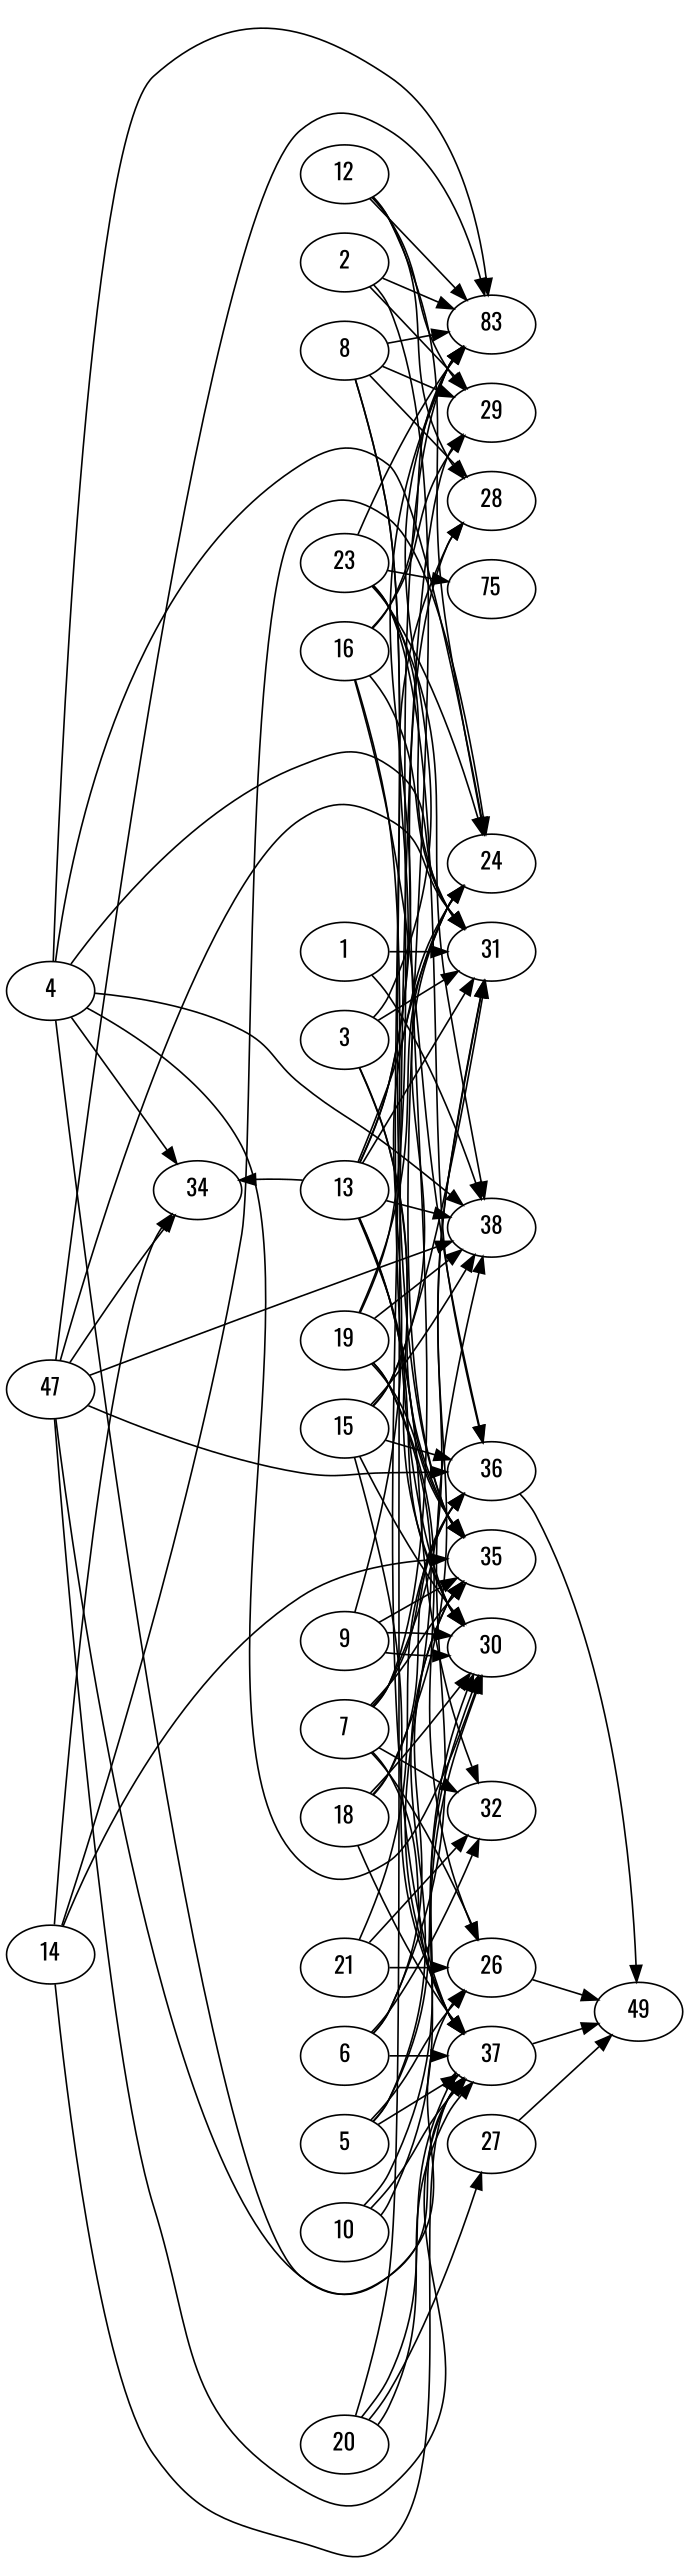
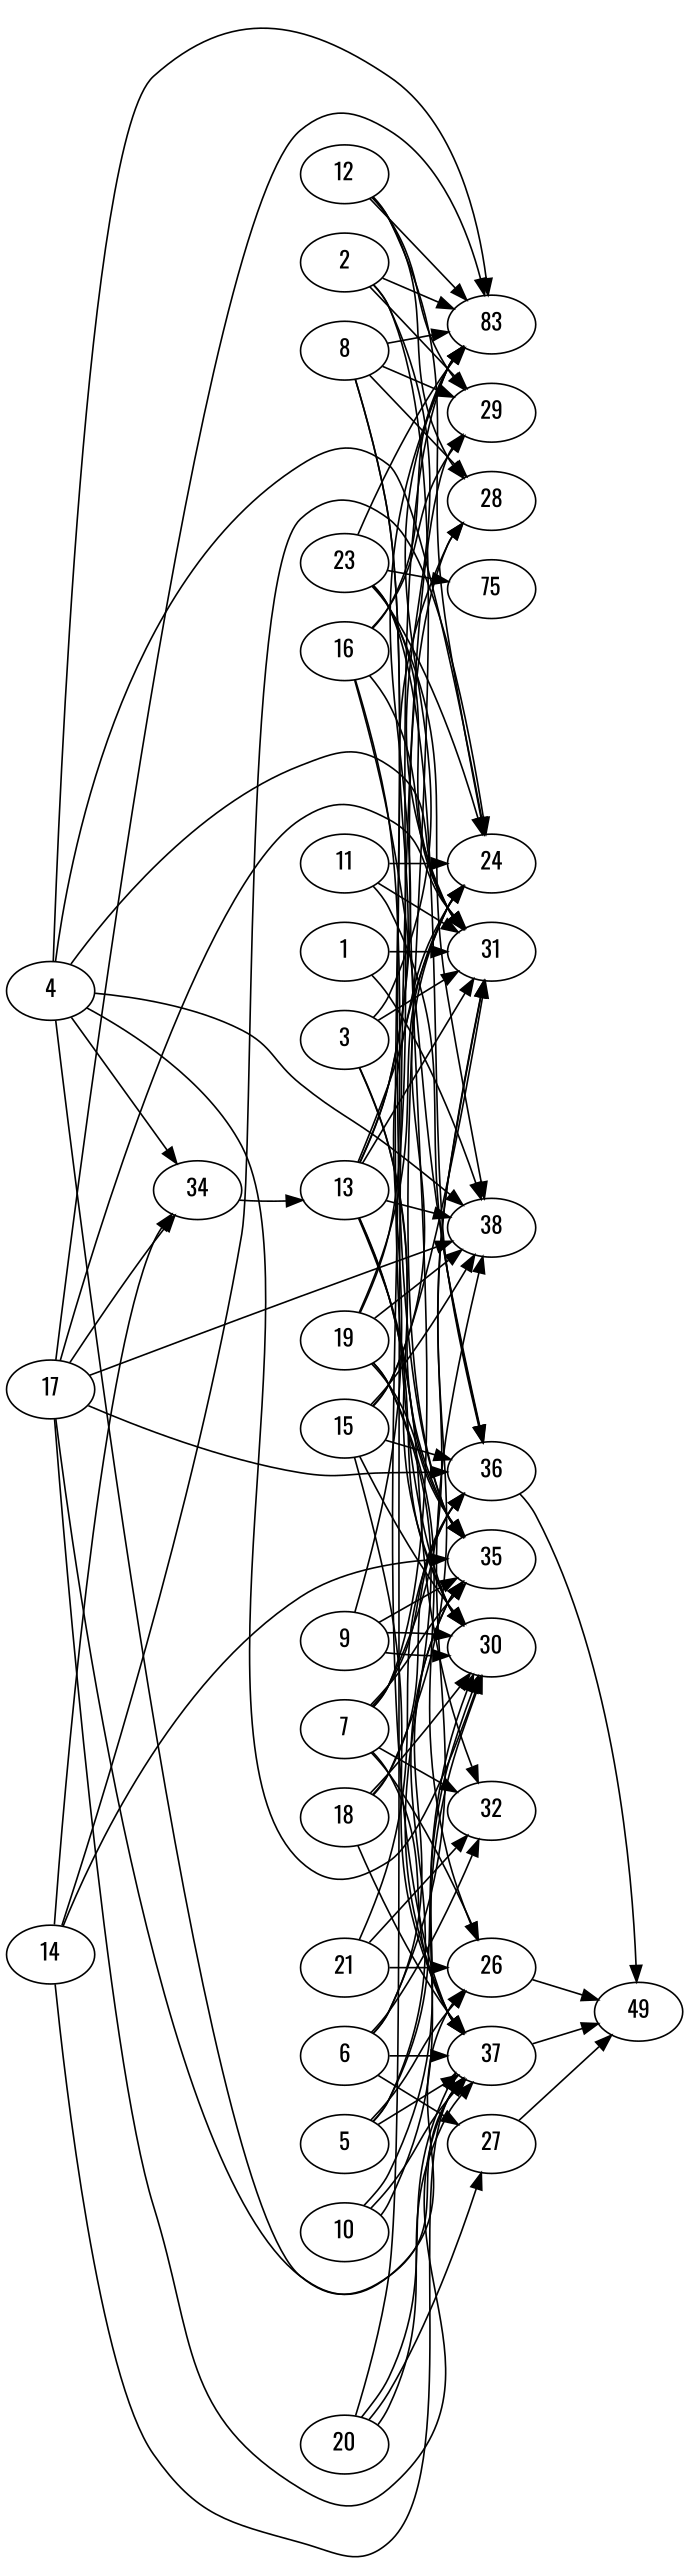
none -> (419, 599)
none -> (345, 864)
(279, 1179) -> (269, 1201)
(51, 1389) -> (51, 1389)
none -> (408, 2094)
